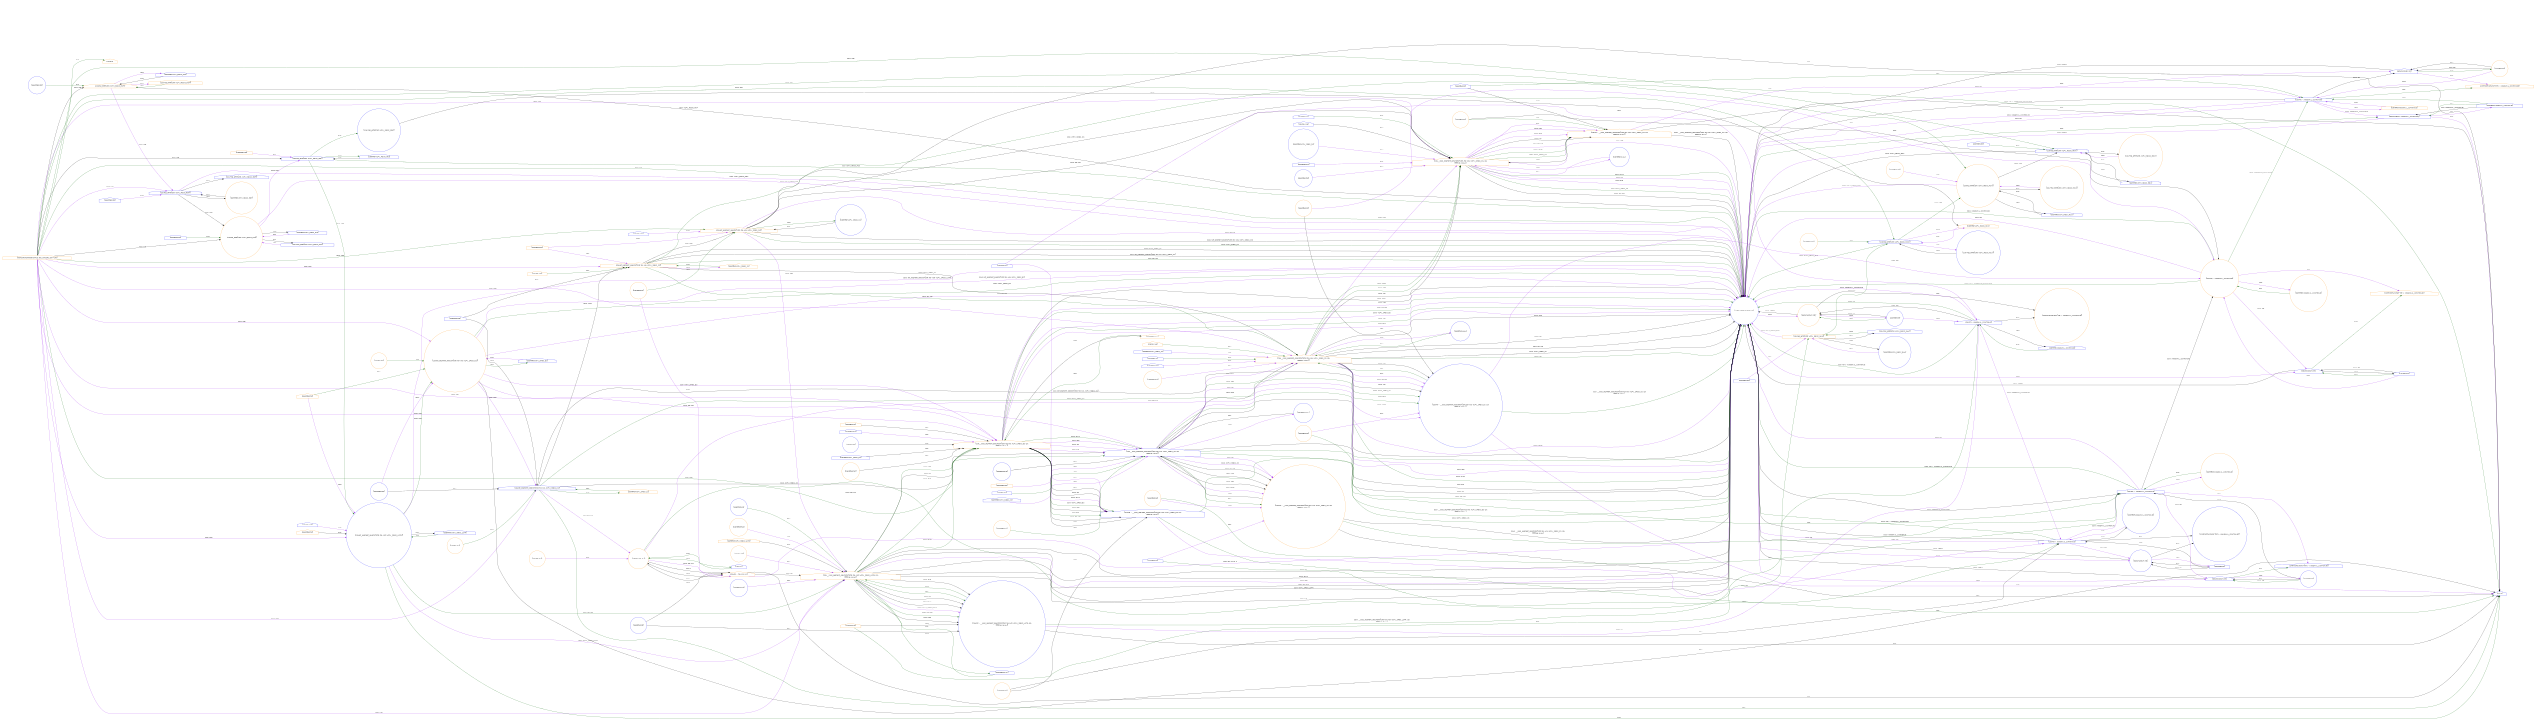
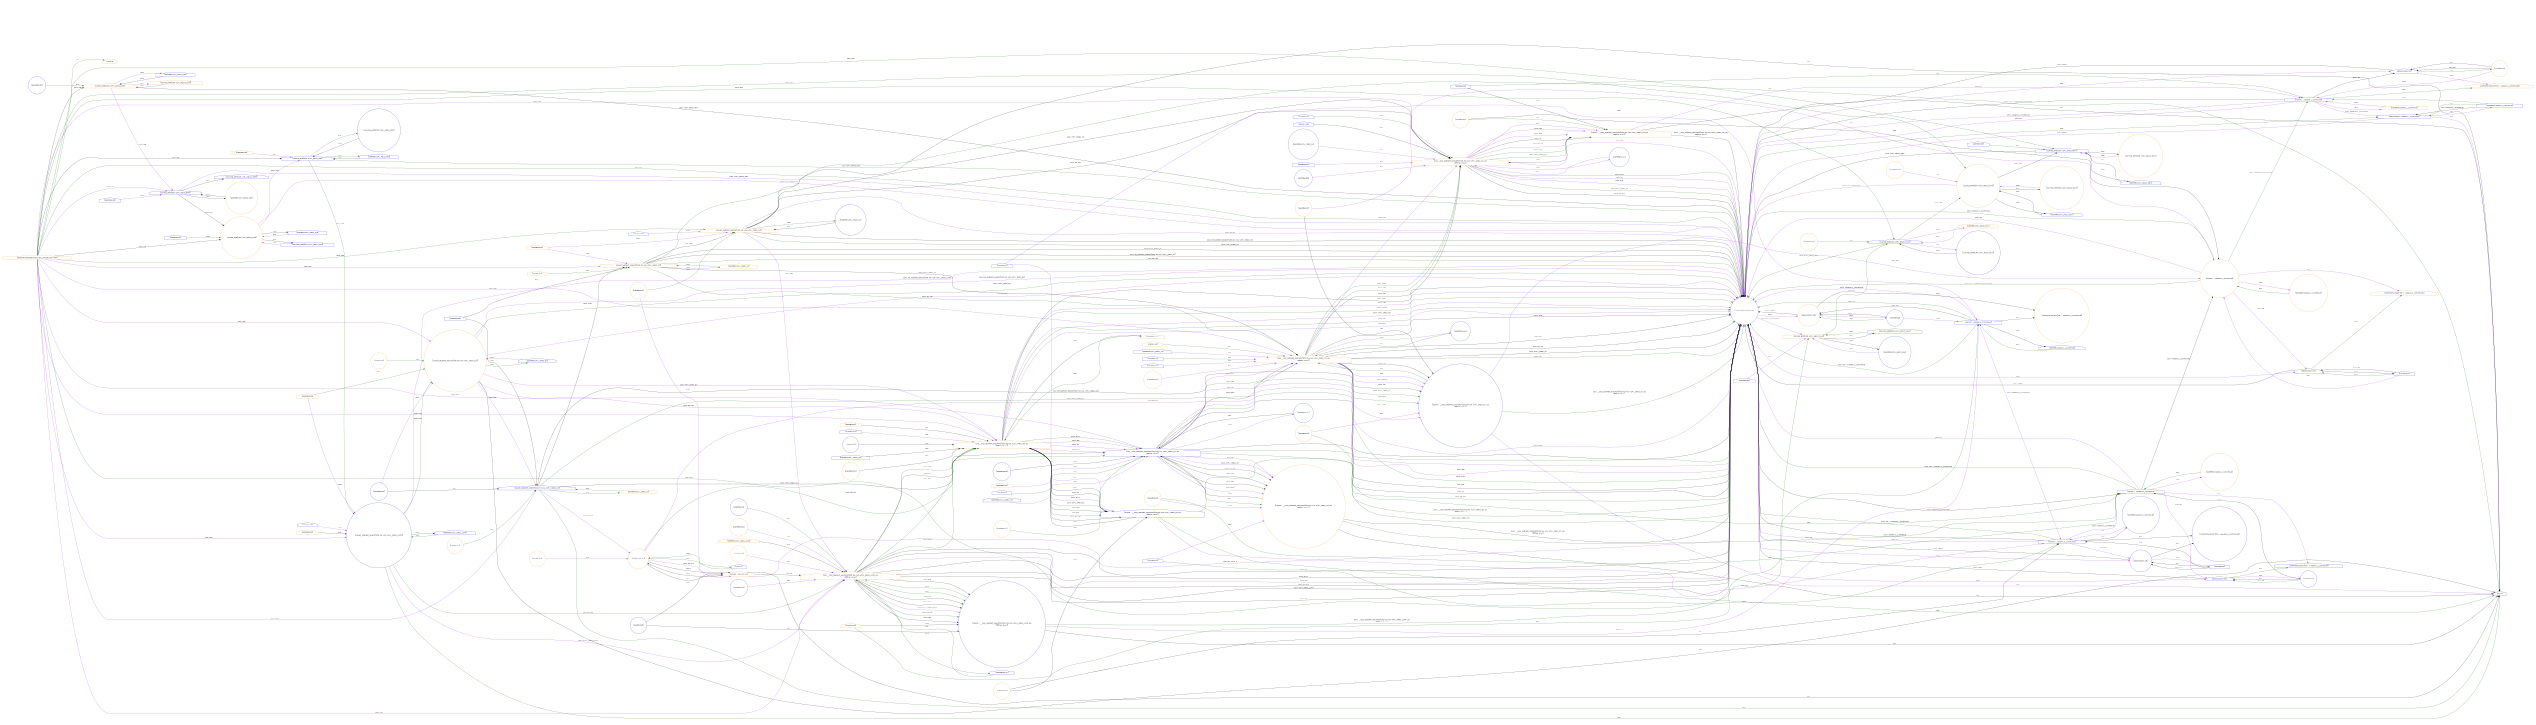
(1197, 94) -> (337, 147)
(1766, 333) -> (1779, 326)
